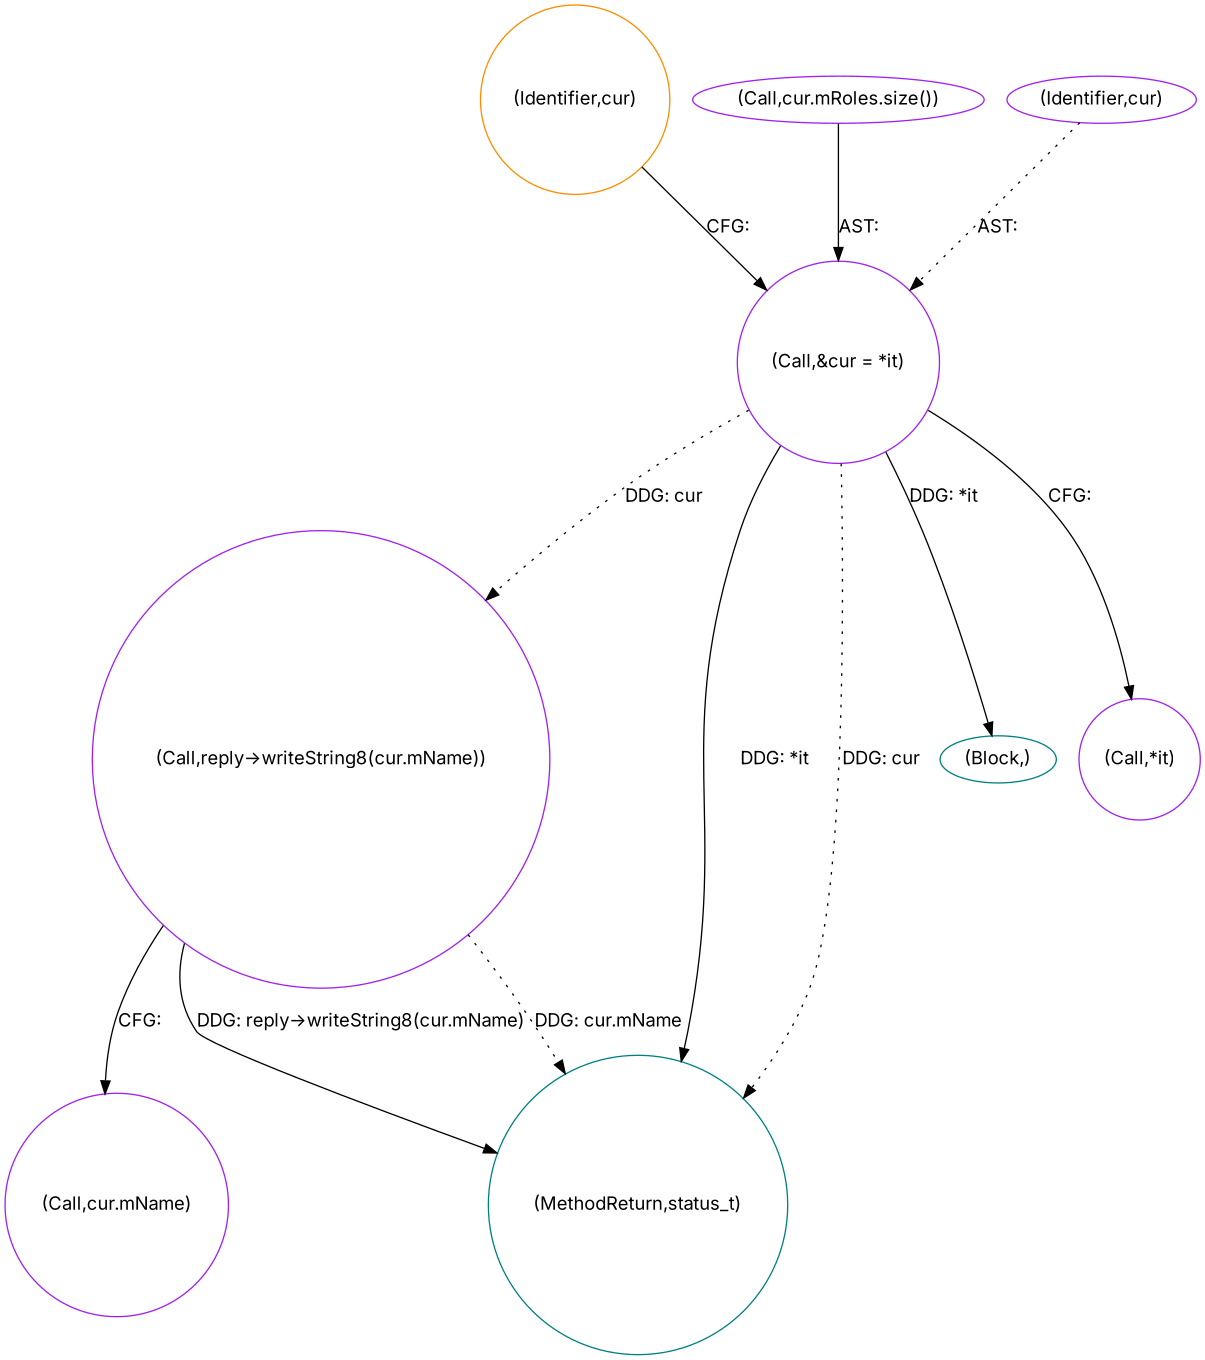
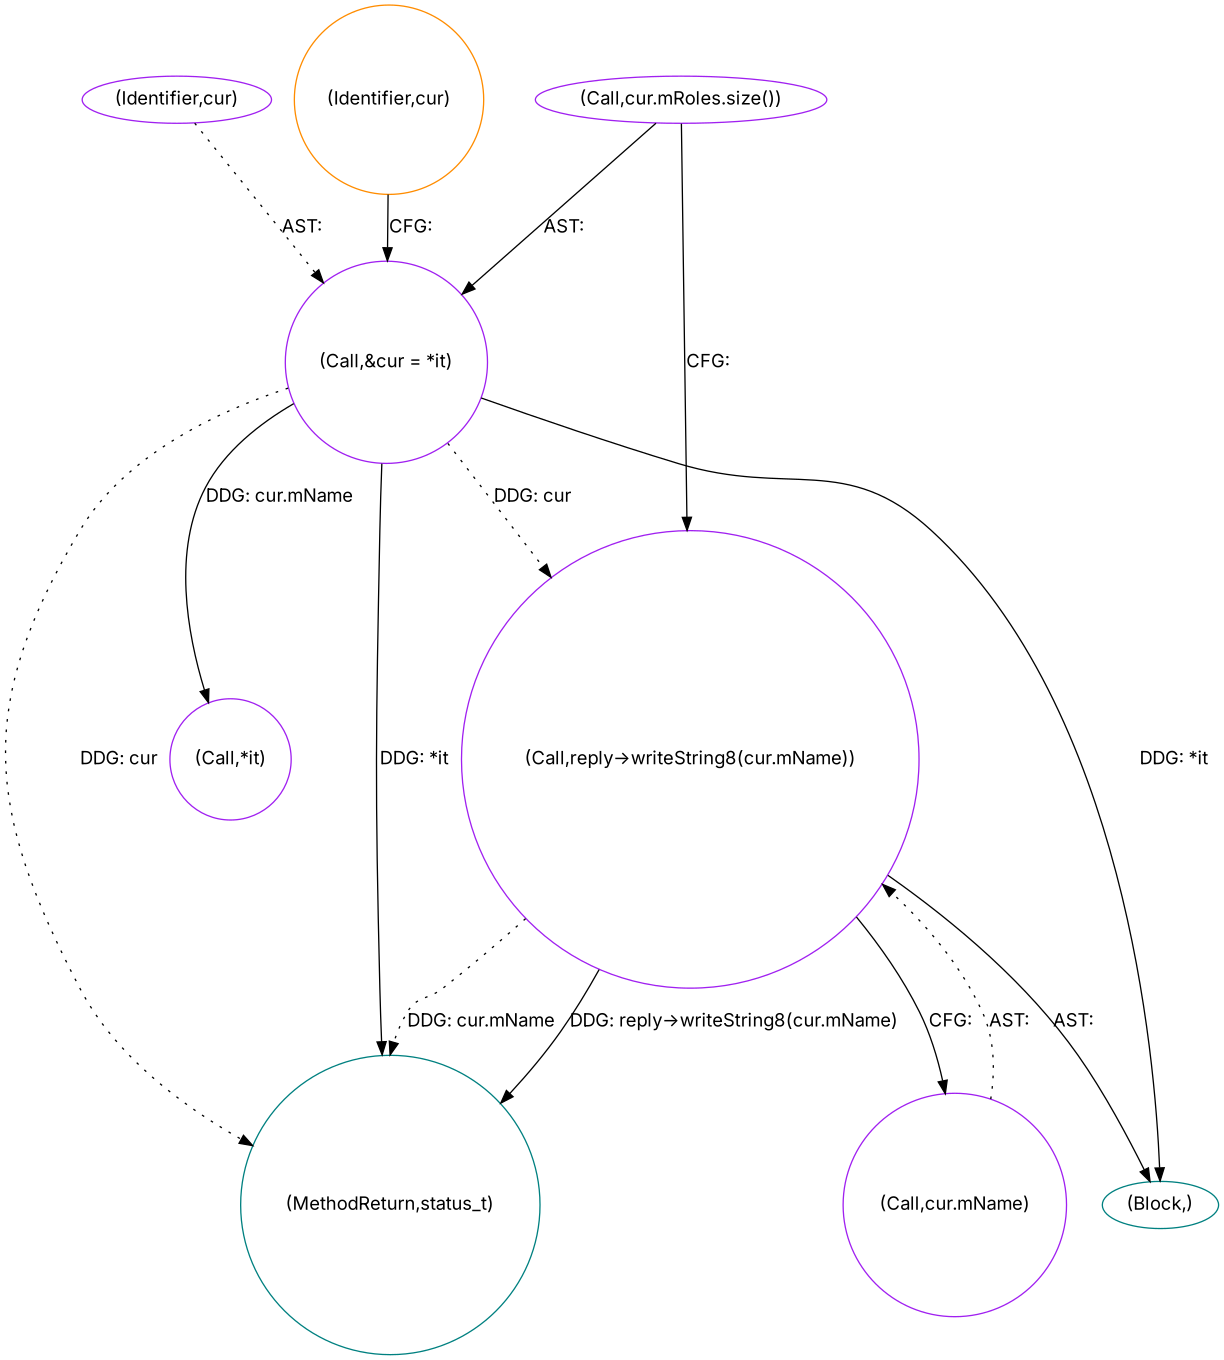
none -> (684, 320)
(1072, 497) -> (280, 497)
none -> (968, 985)
none -> (1037, 1004)
